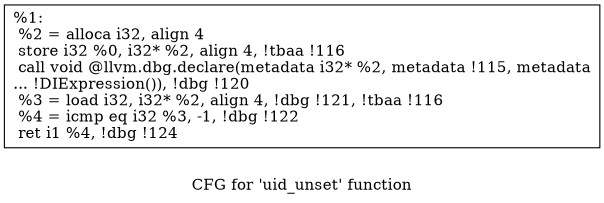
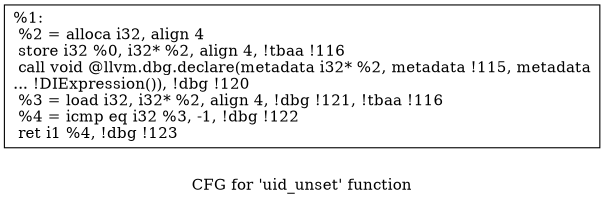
(96, 133) -> (96, 133)
